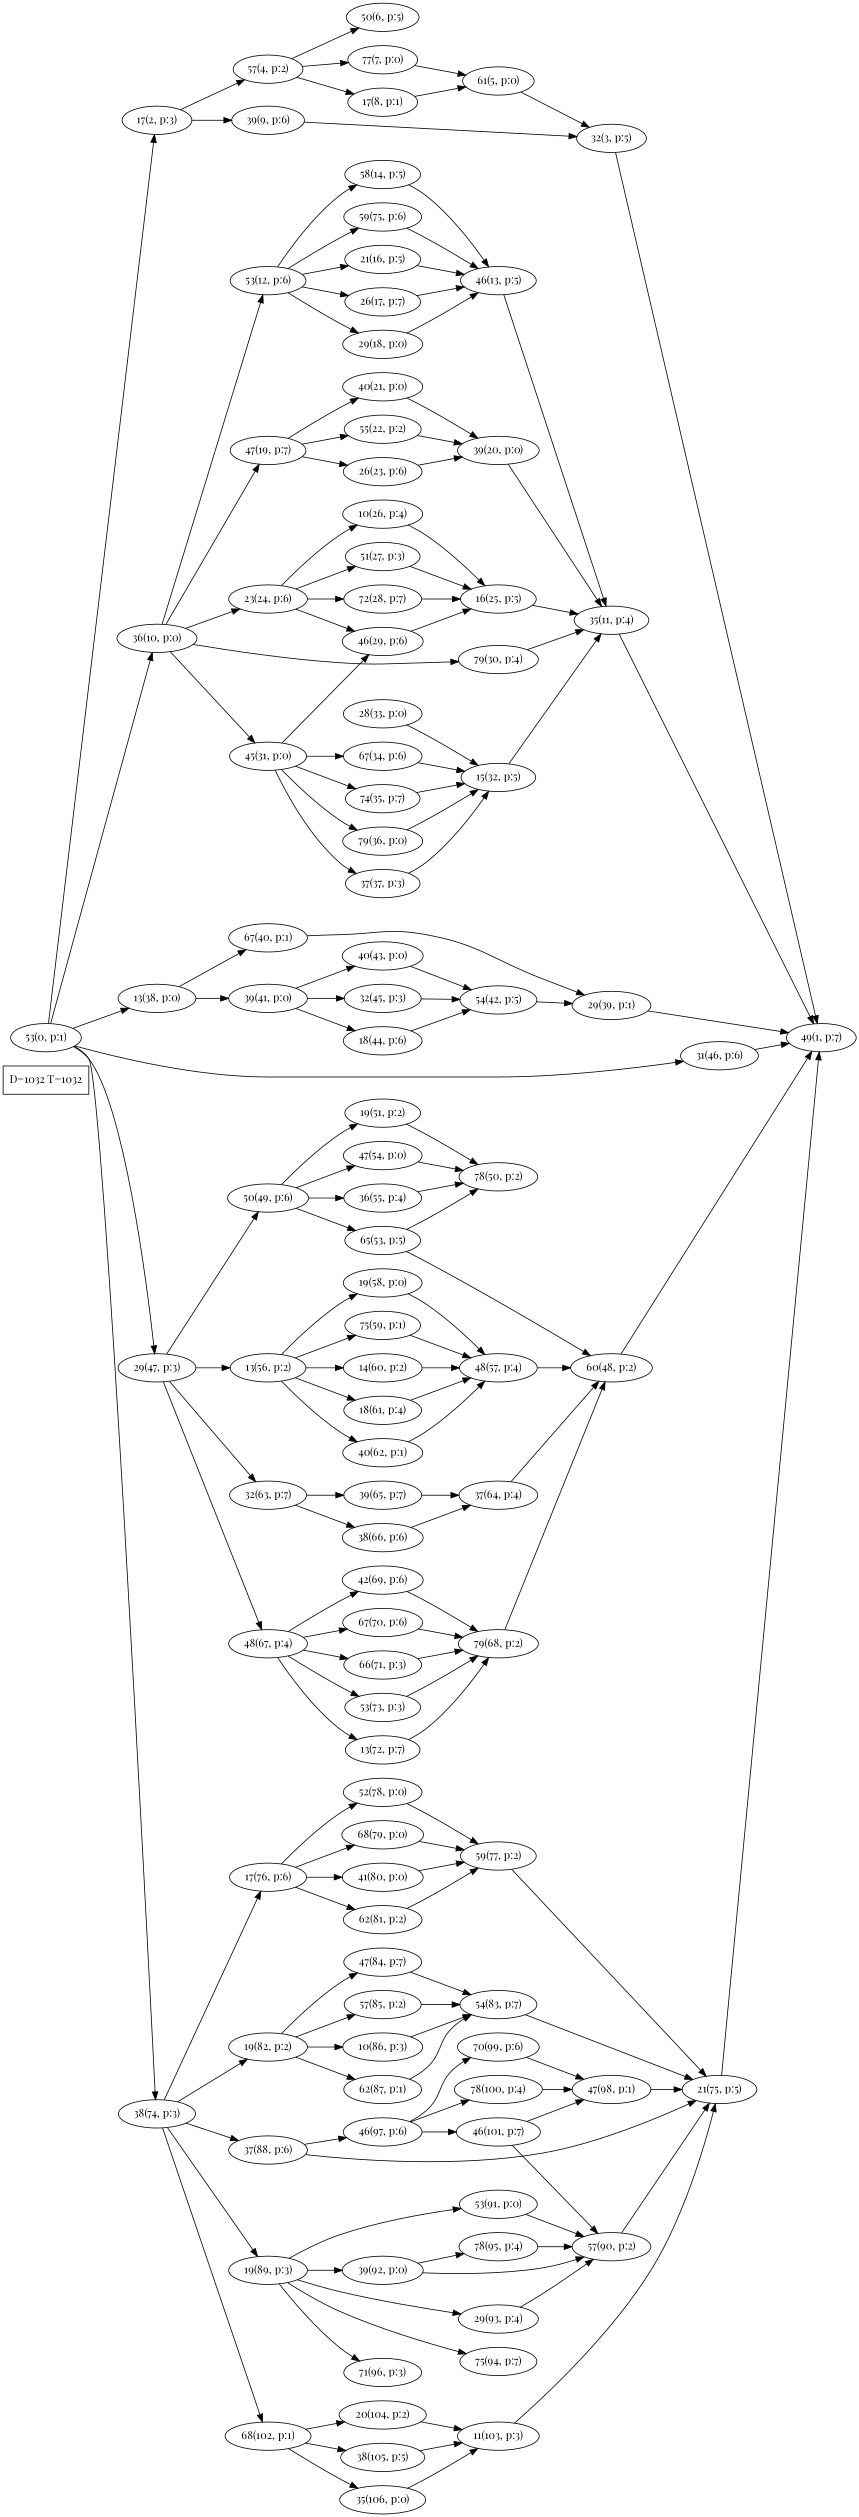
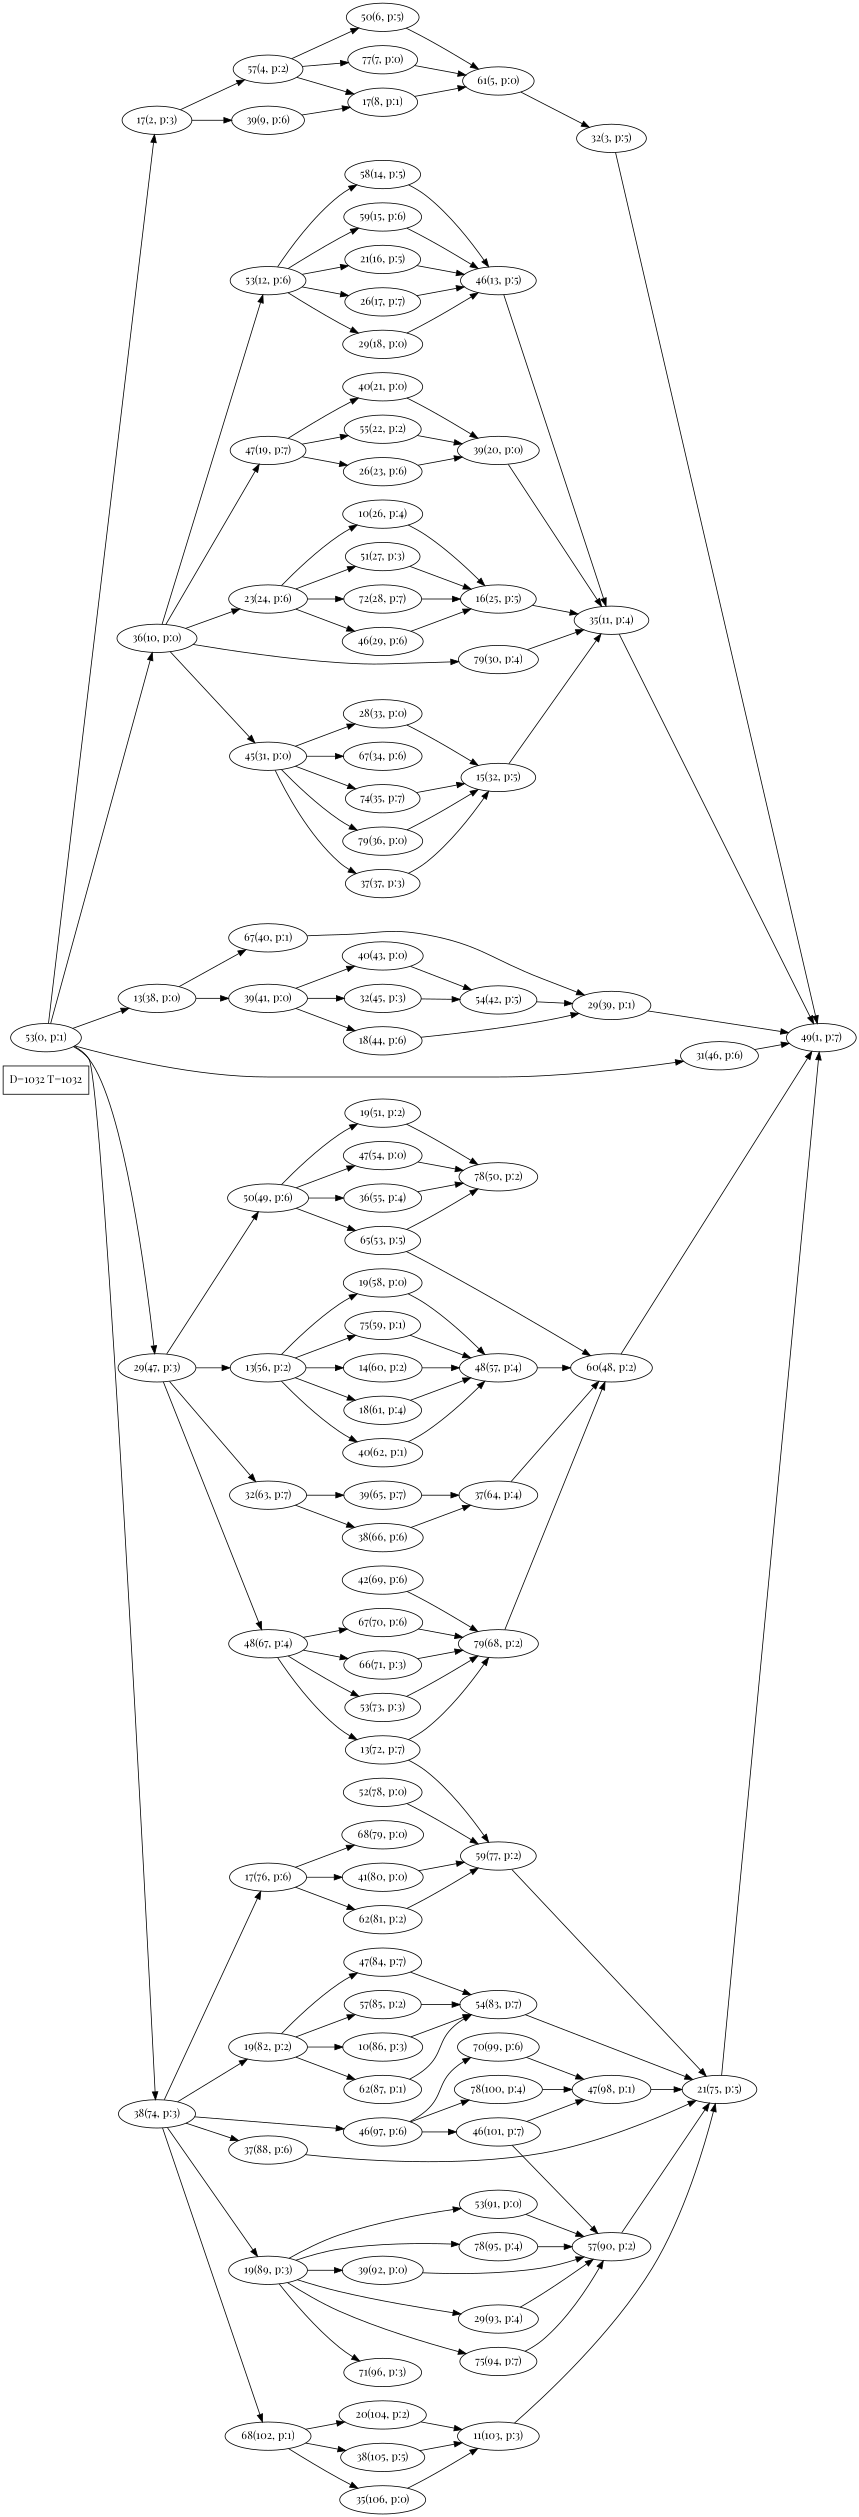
none -> (439, 46)
(437, 129) -> (322, 112)
(383, 217) -> (383, 217)
(323, 702) -> (321, 736)
(438, 766) -> none
(437, 1022) -> (496, 1028)
(319, 1613) -> none
(314, 1833) -> none
(438, 1845) -> (450, 1794)
(321, 2142) -> (265, 2123)
(437, 2259) -> (373, 2245)
none -> (567, 2314)
